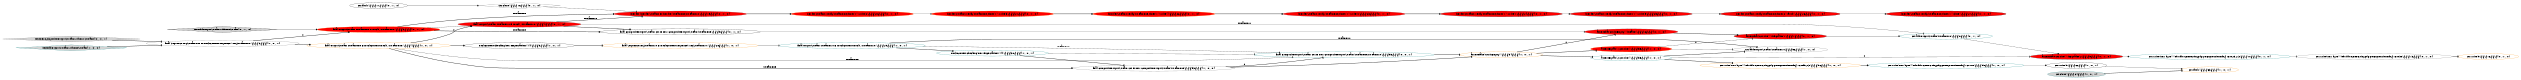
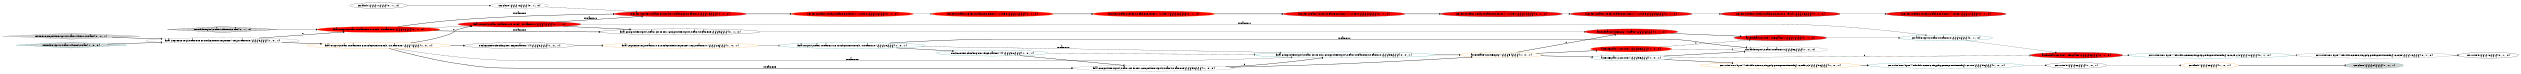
(519, 6) -> (519, 6)
(2488, 57) -> (2488, 55)
(2143, 72) -> (2292, 65)
